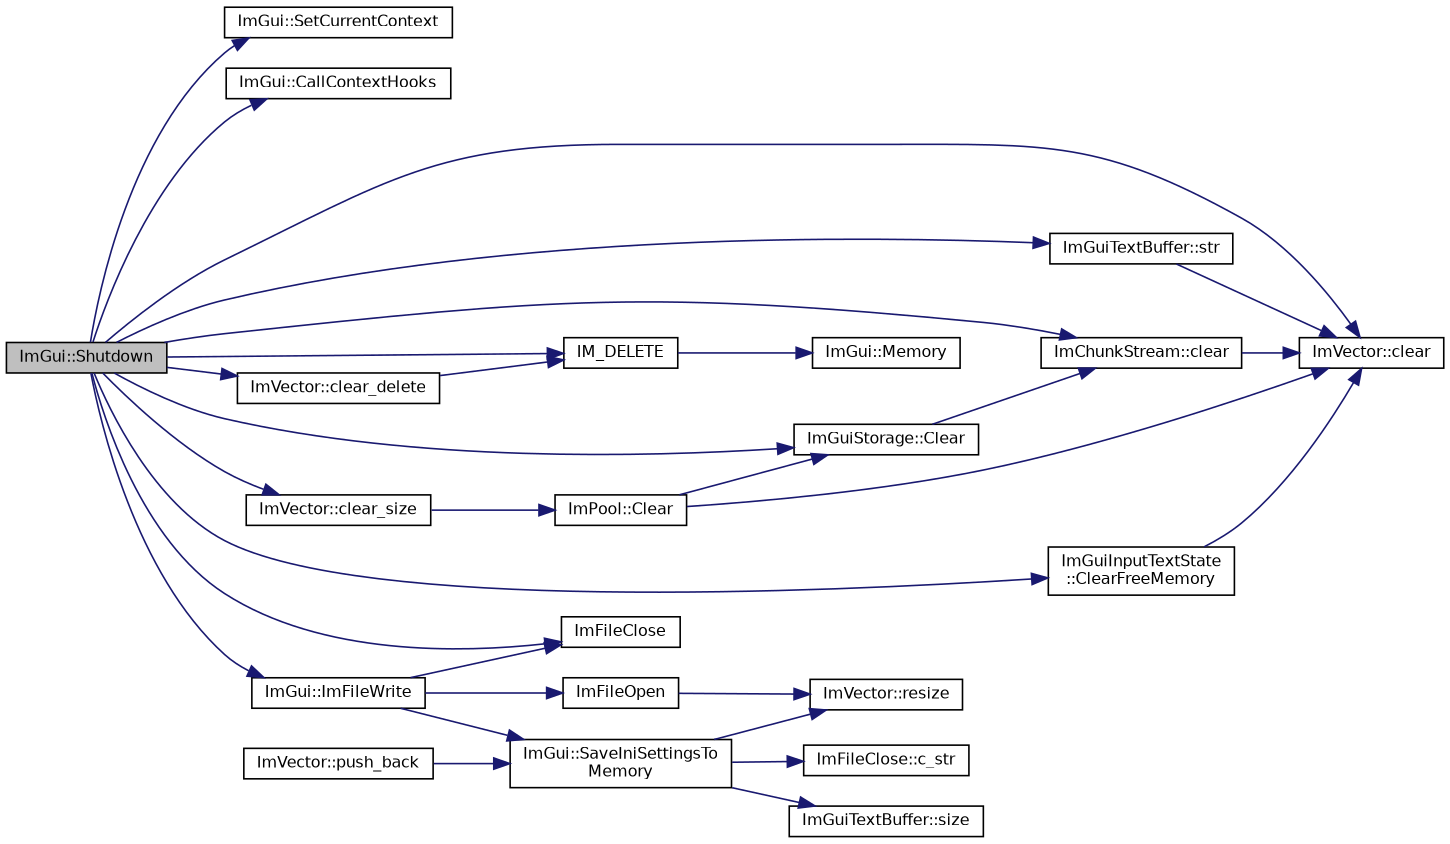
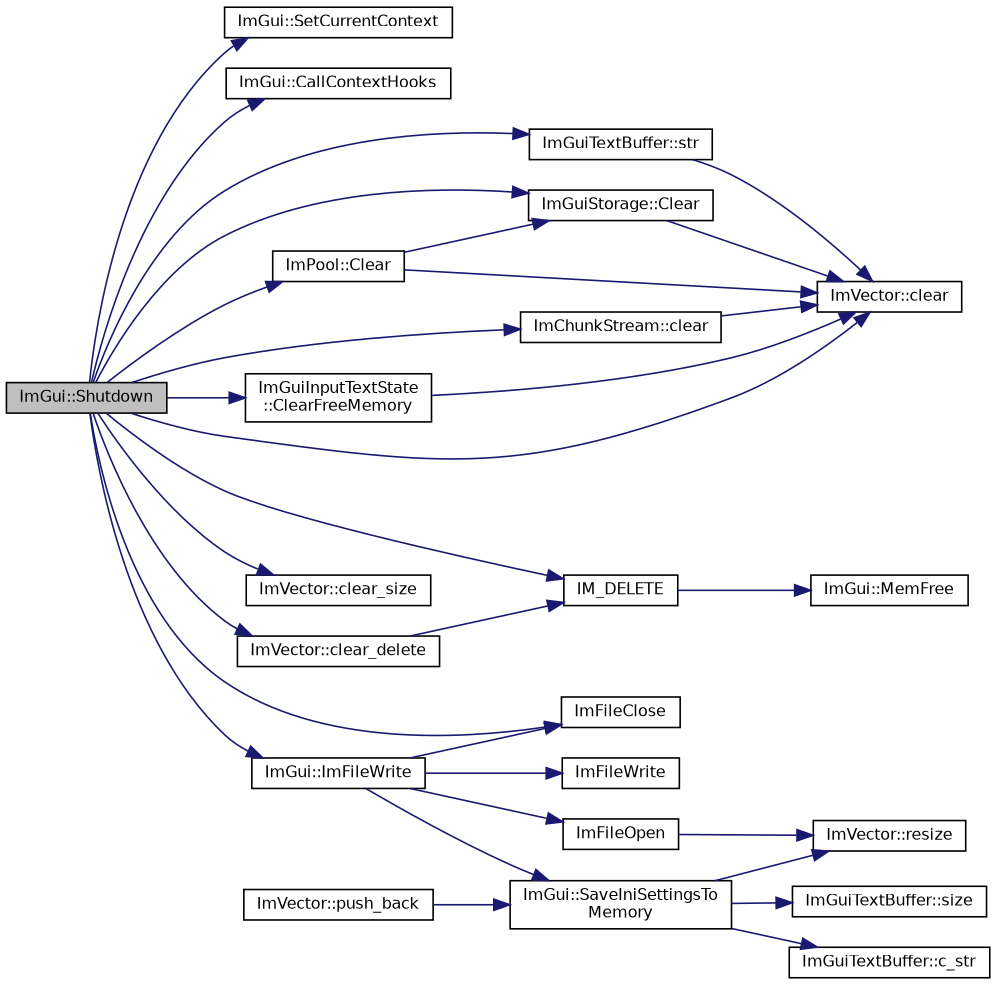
(886, 353) -> (890, 590)
(1006, 399) -> (747, 248)
(485, 510) -> (183, 328)
(886, 760) -> (890, 962)
none -> (621, 773)
